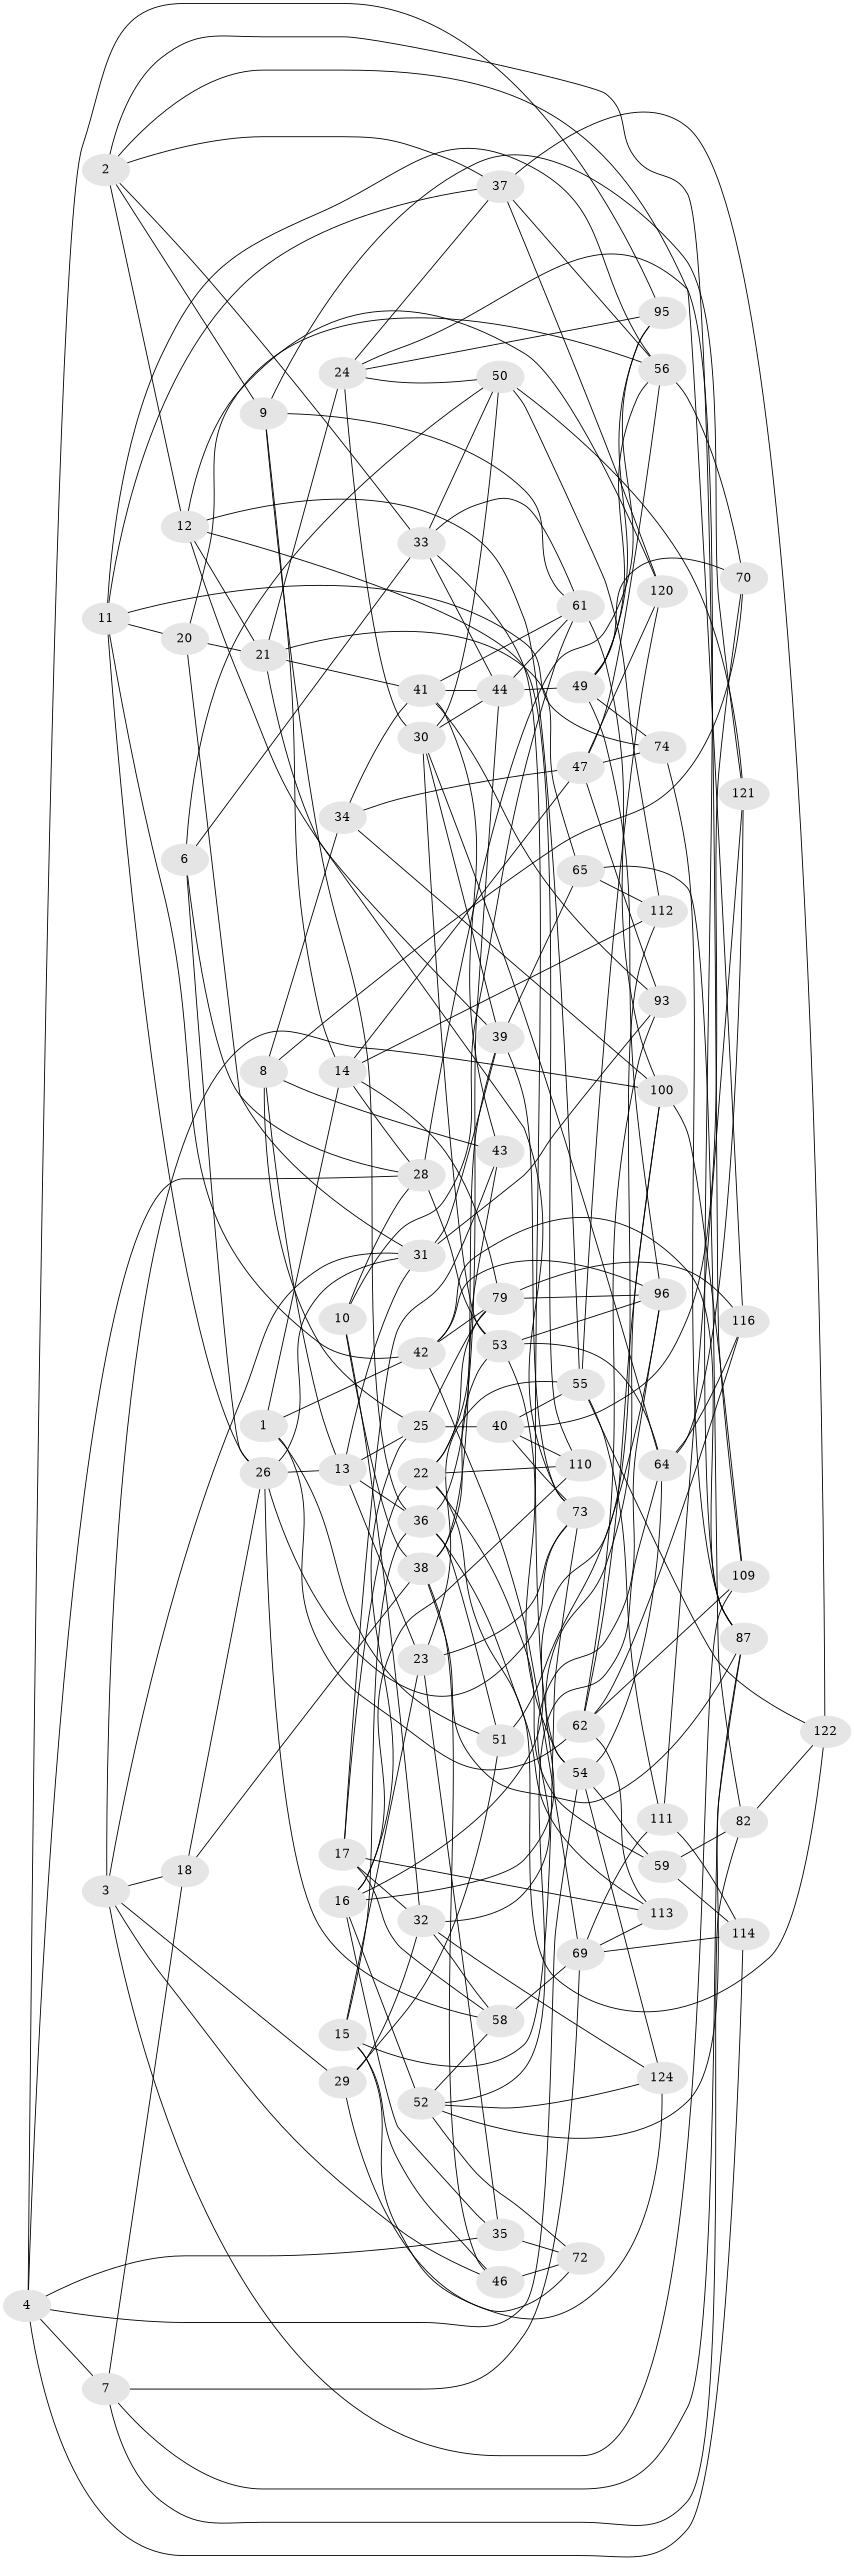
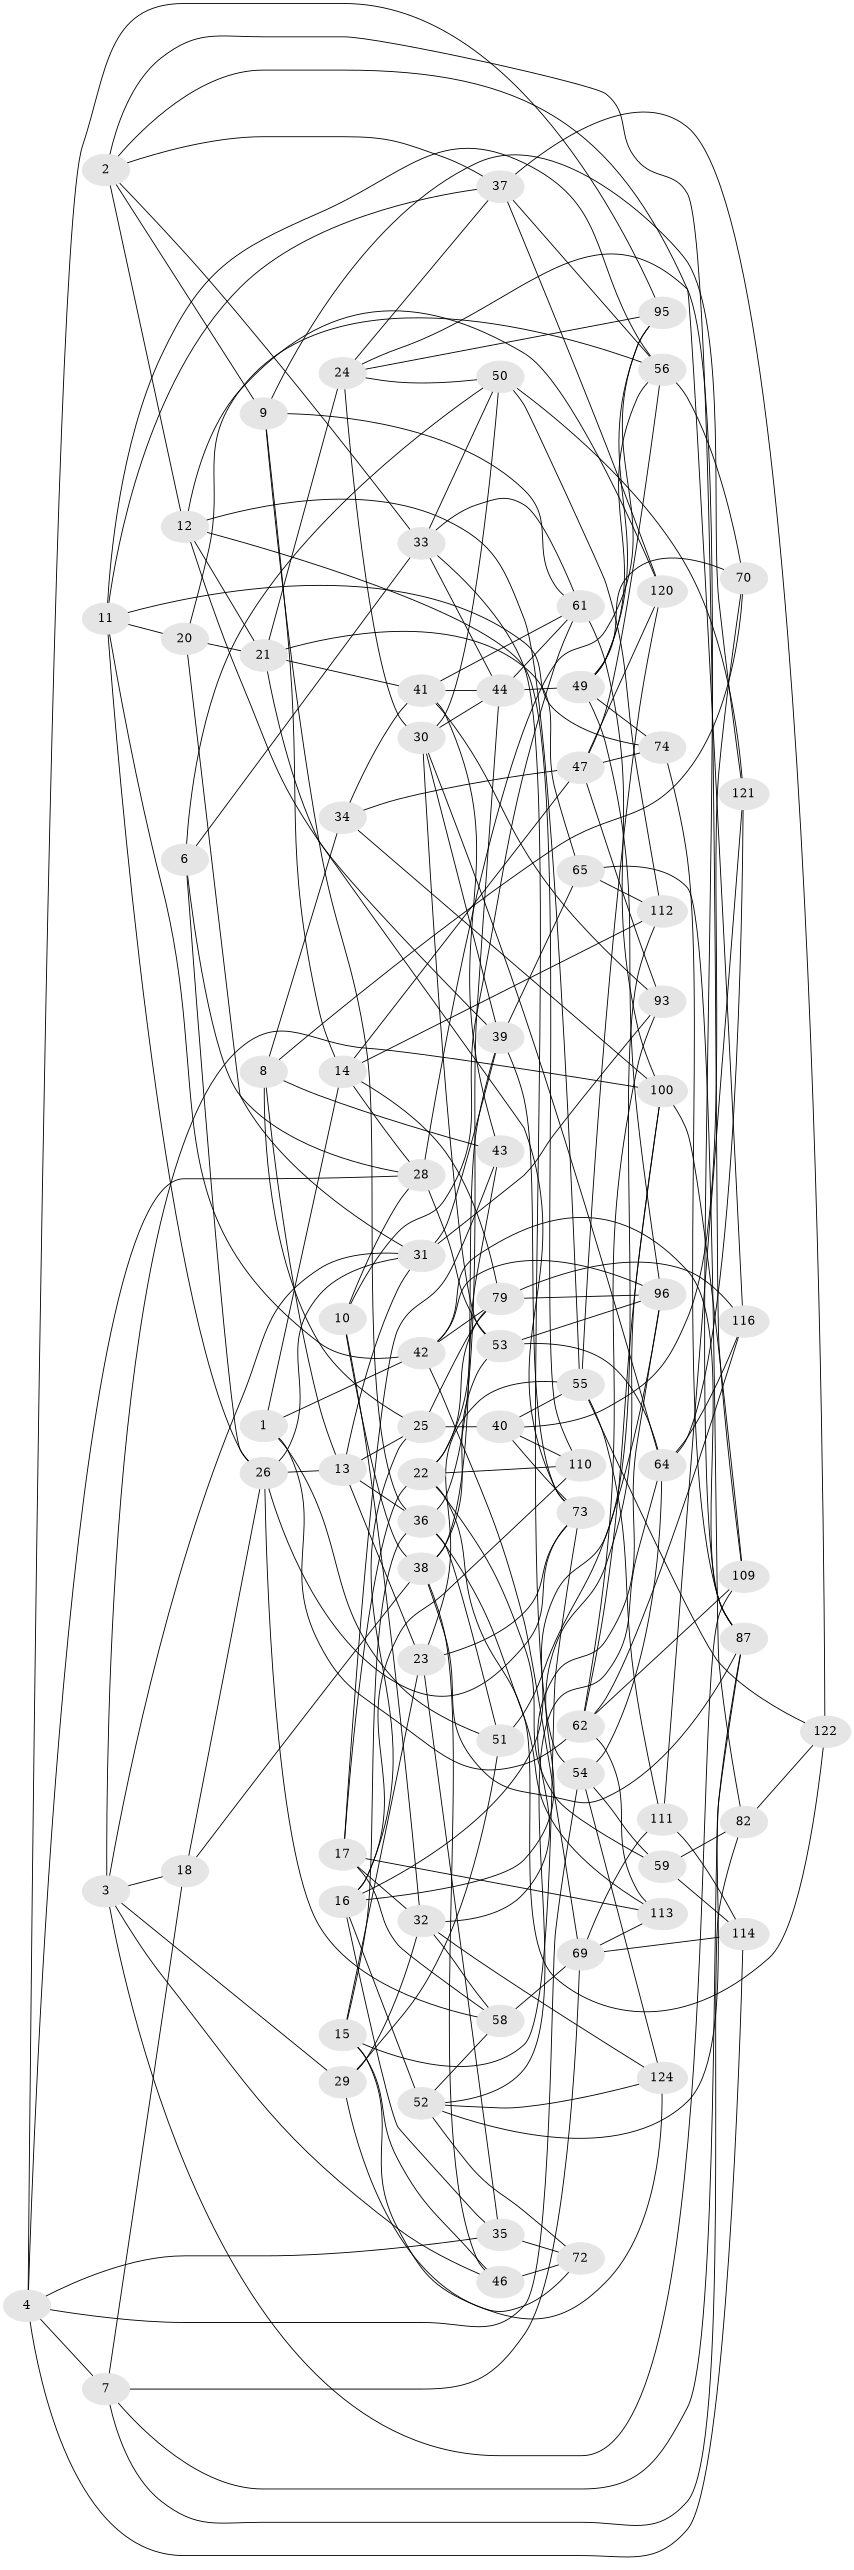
(530, 1564) -> none
